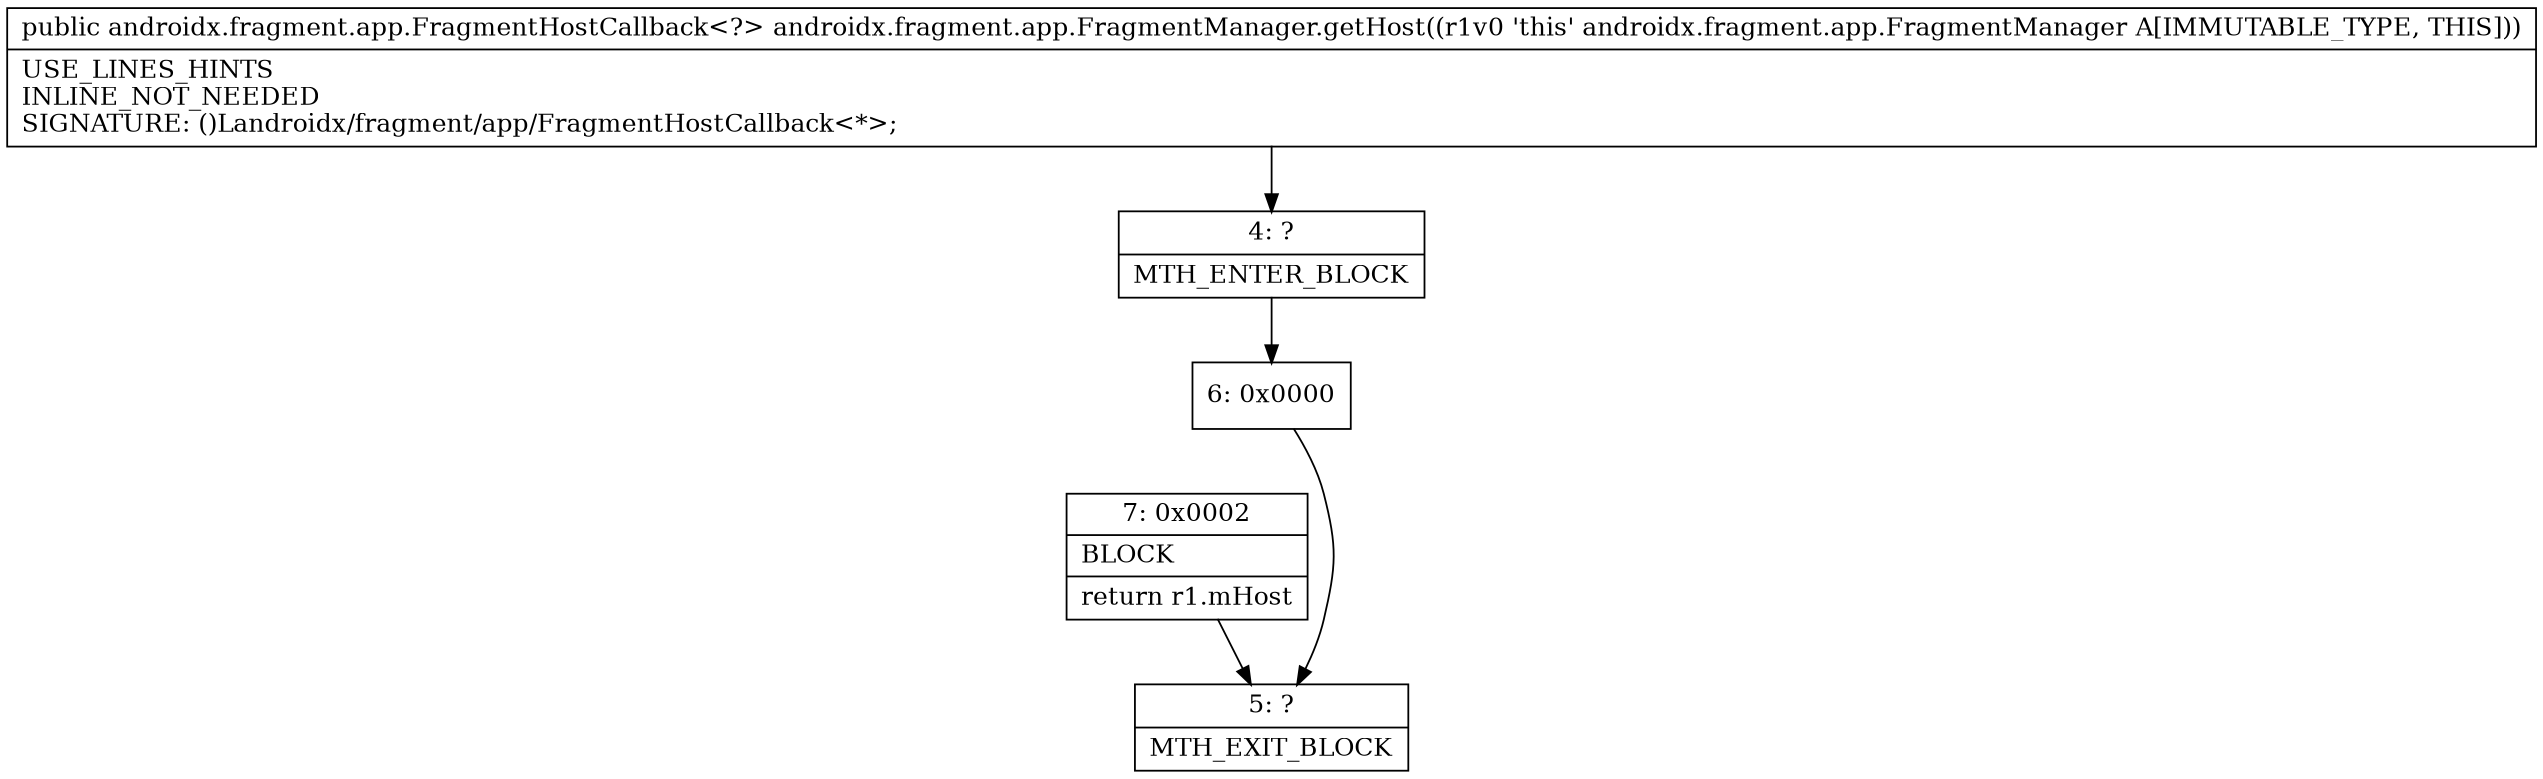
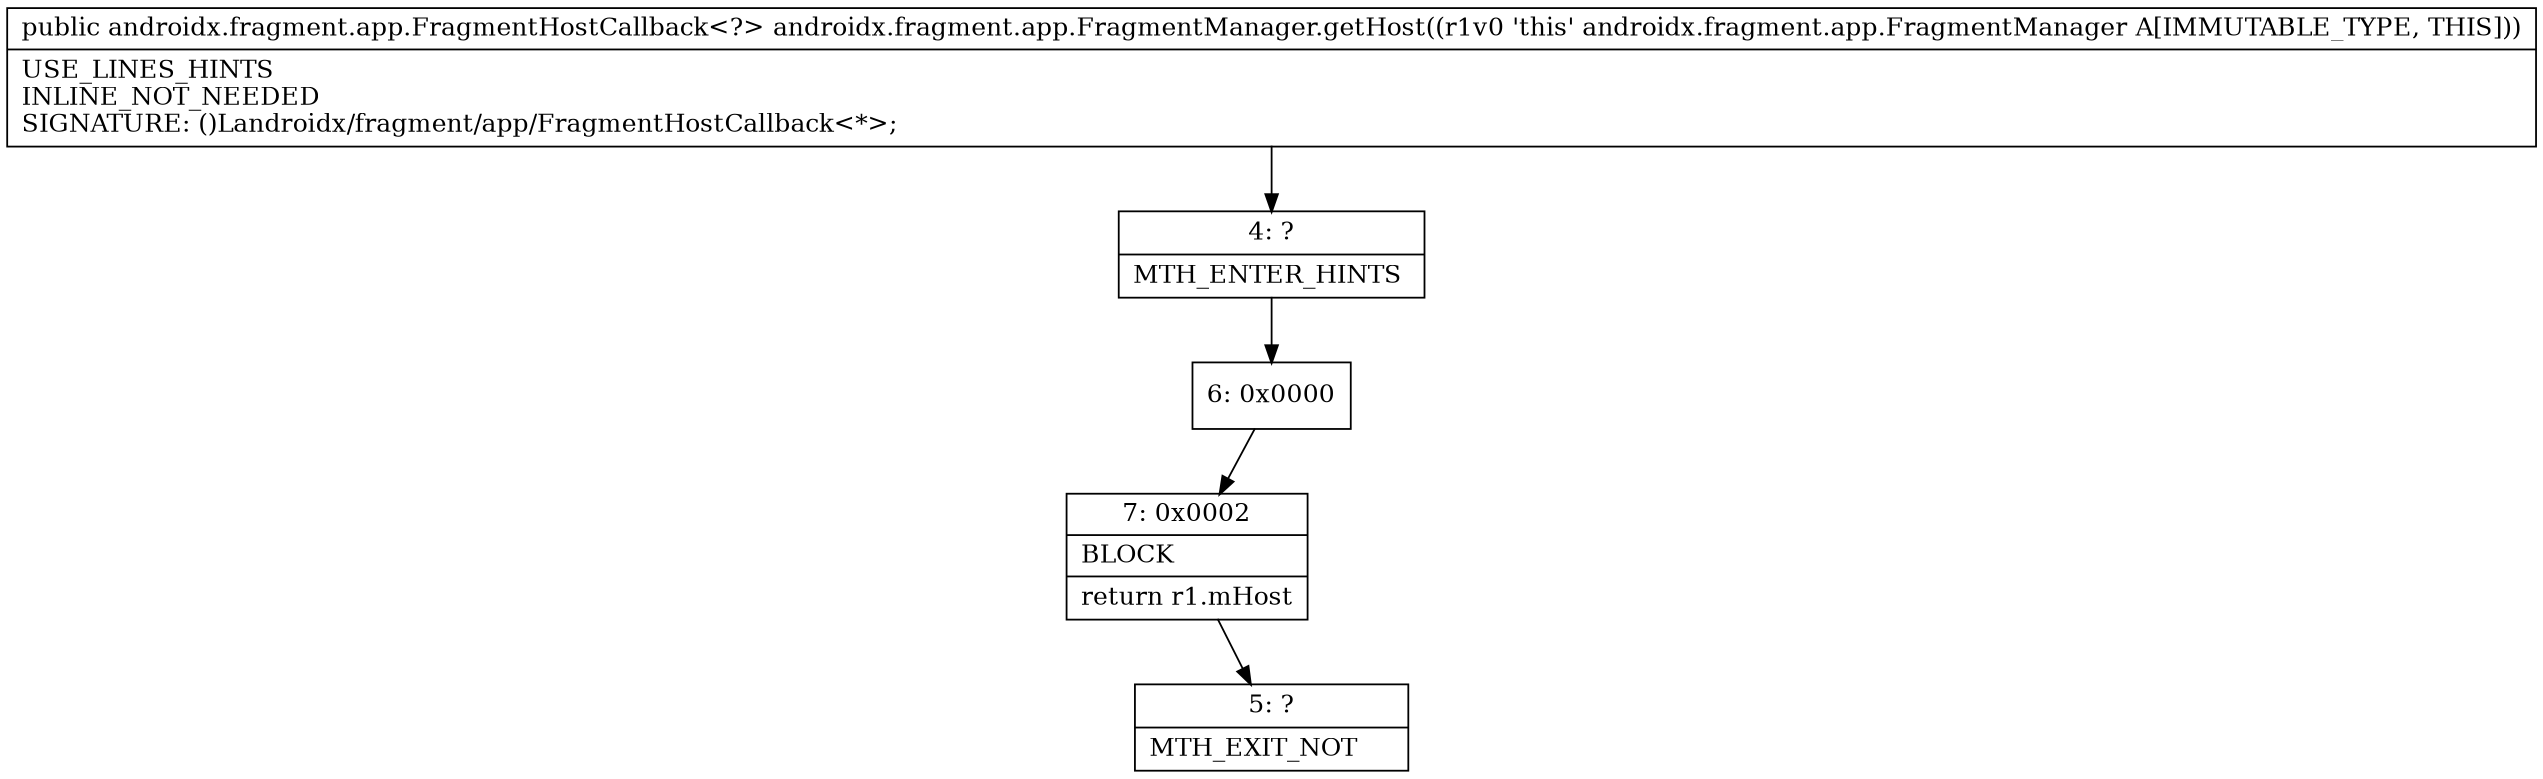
(1272, 275) -> (1268, 275)
(1333, 547) -> (1242, 454)
(1272, 748) -> (1254, 748)
